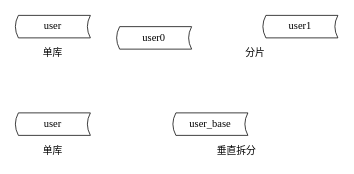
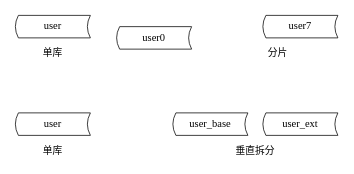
(300, 27) -> (300, 27)
(255, 53) -> (278, 53)
none -> (300, 124)
(237, 150) -> (255, 150)
